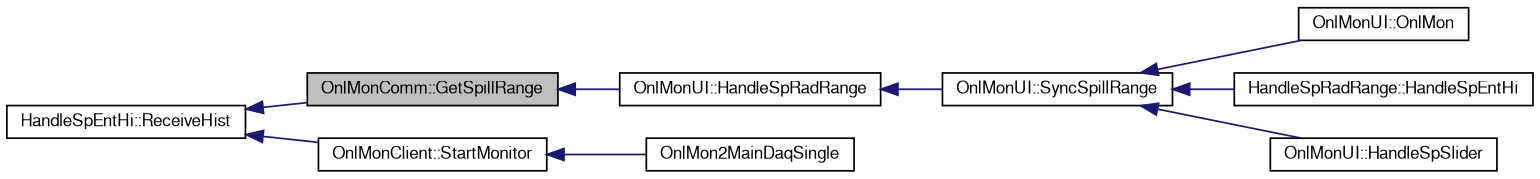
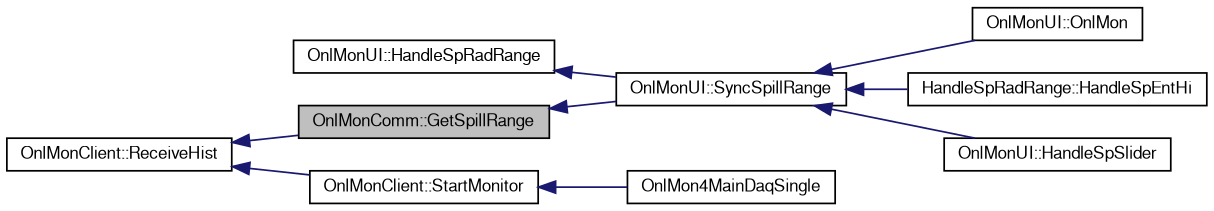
(597, 89) -> (592, 104)
(126, 122) -> (119, 154)
(750, 154) -> (731, 187)
